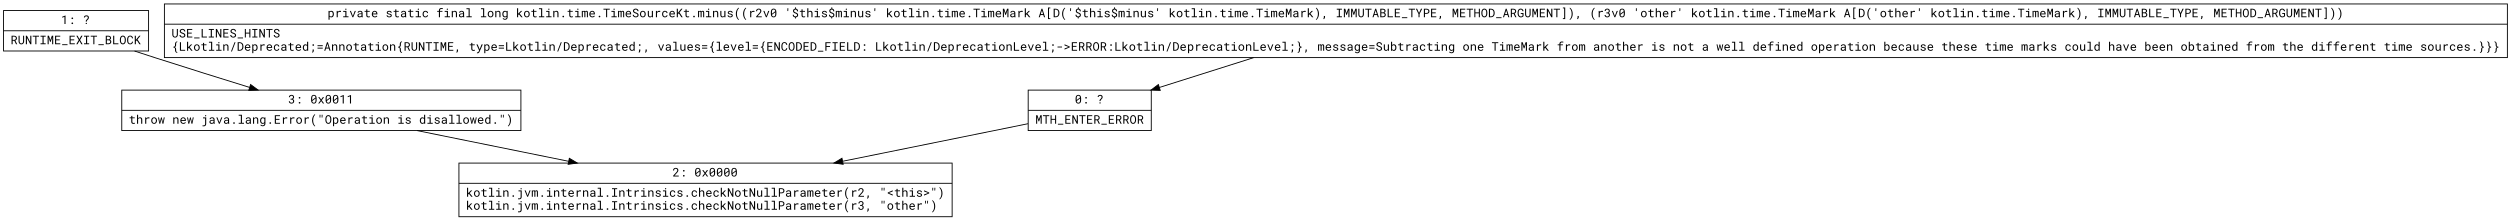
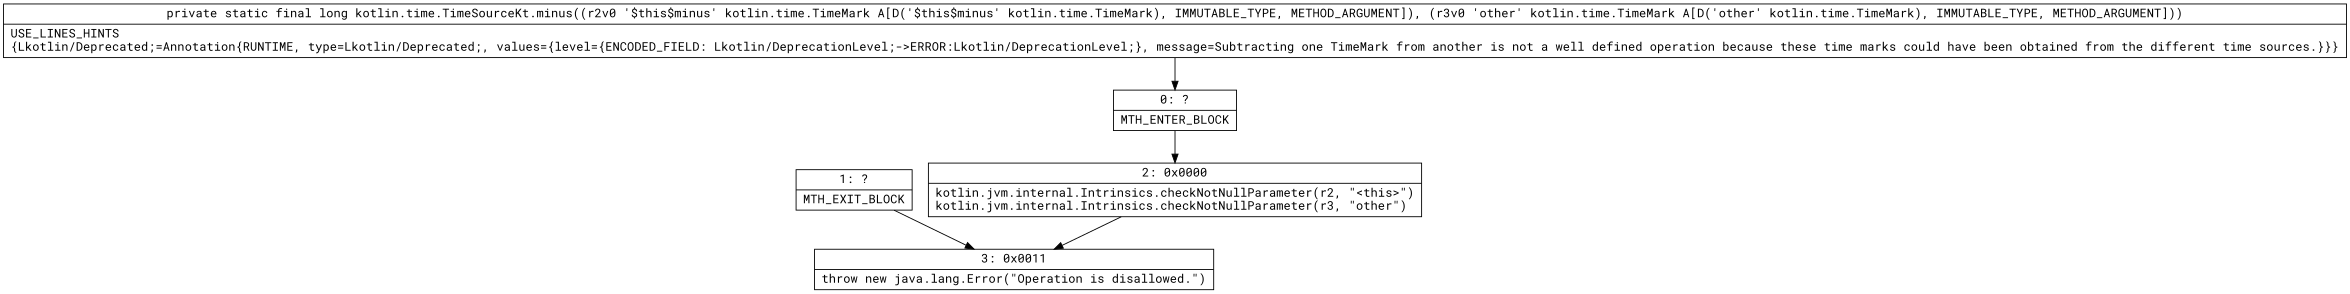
(76, 40) -> (854, 200)
(1090, 120) -> (1175, 120)
(493, 146) -> (1092, 231)
